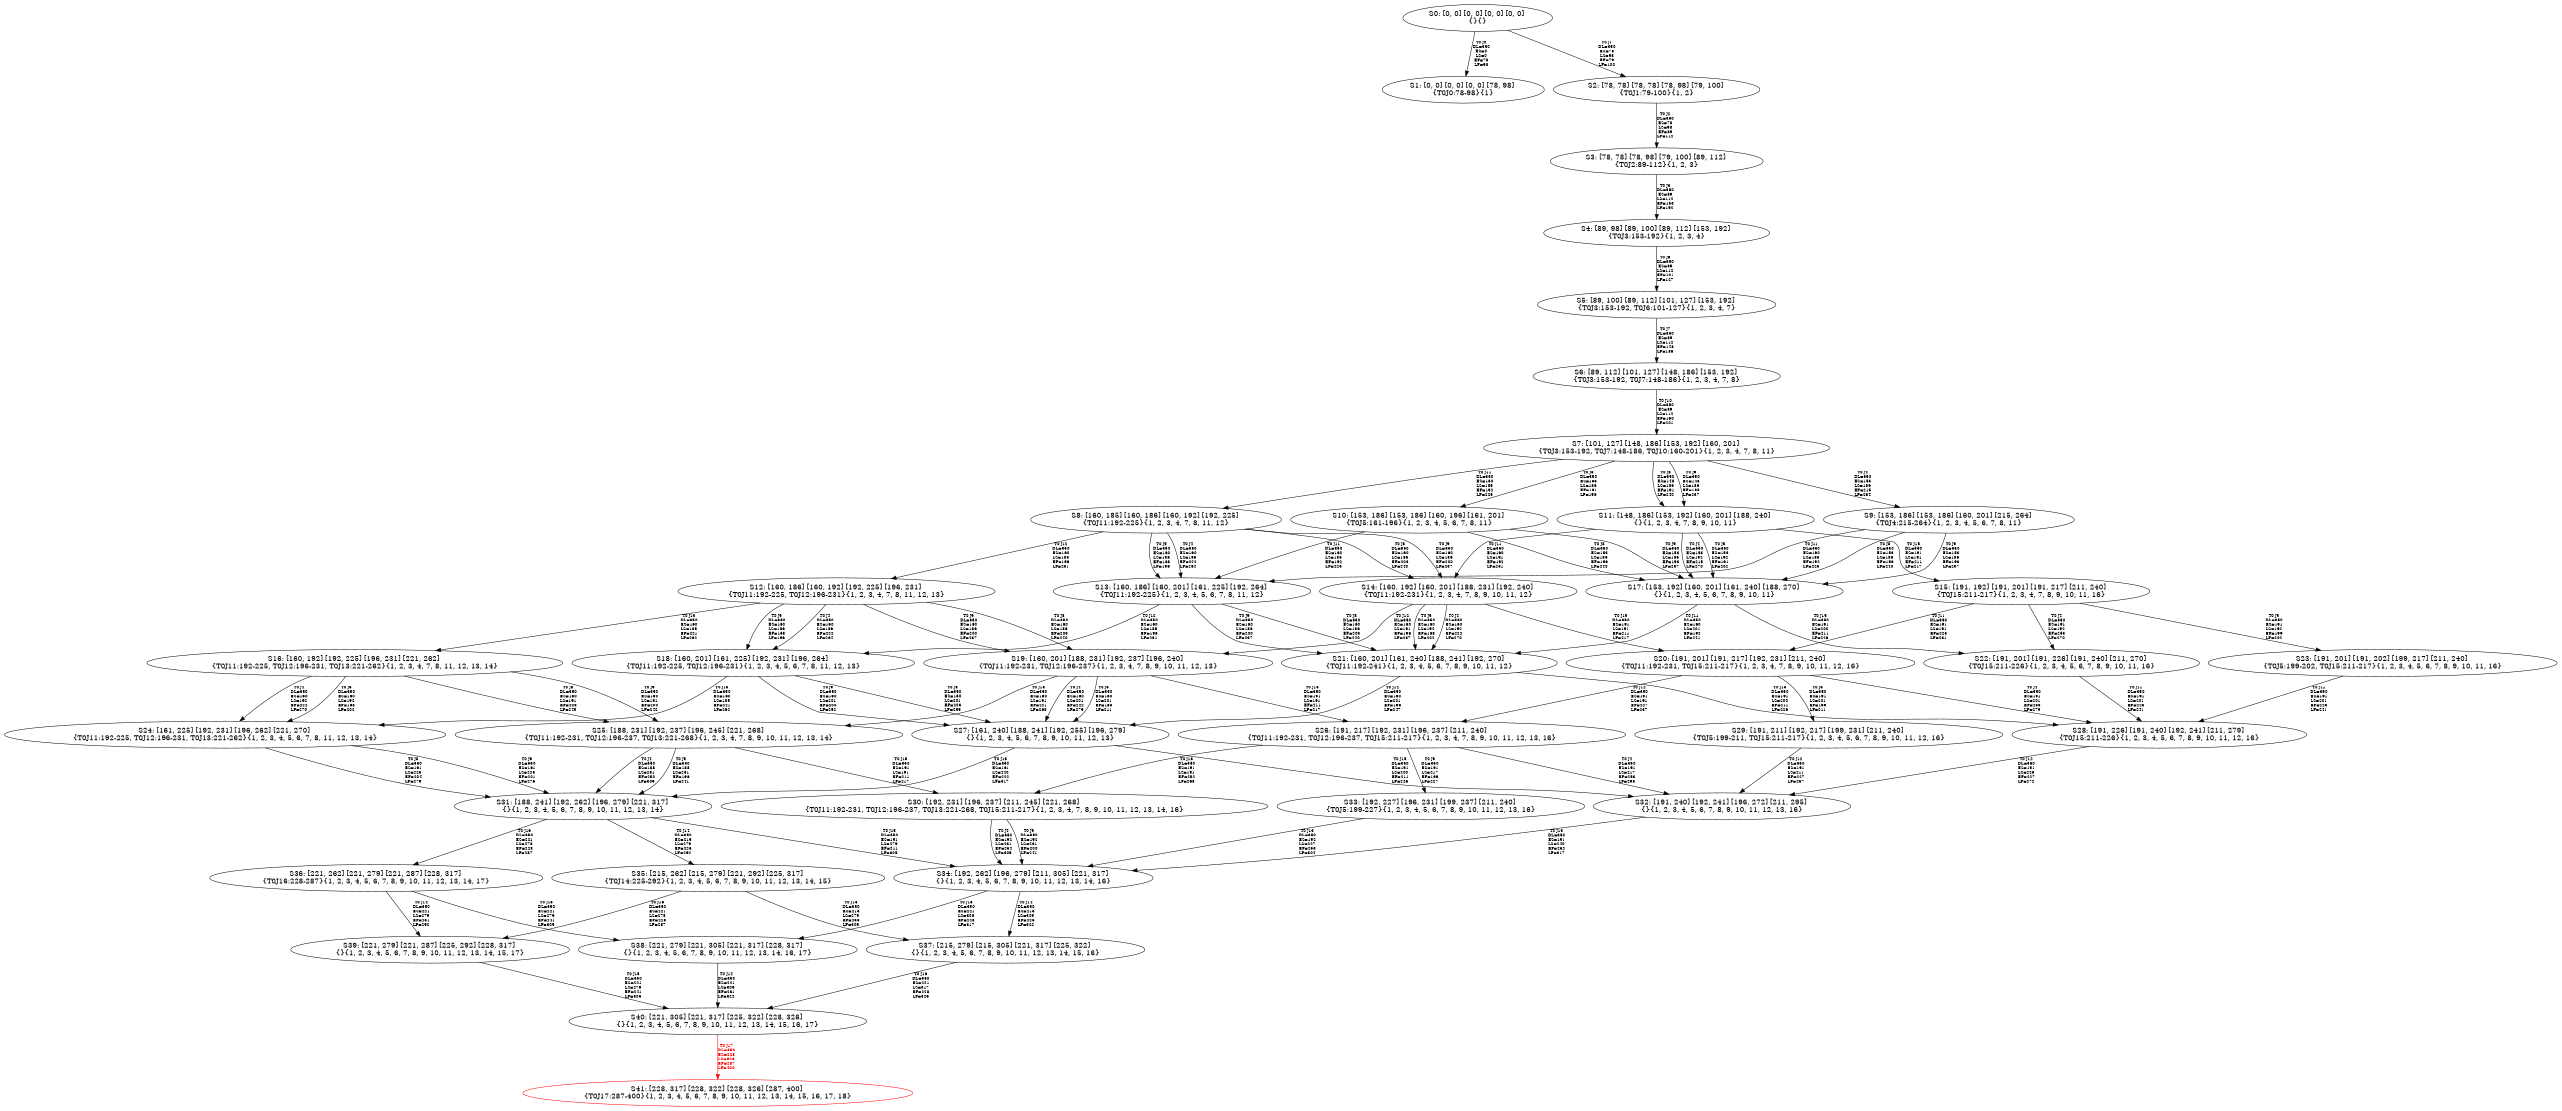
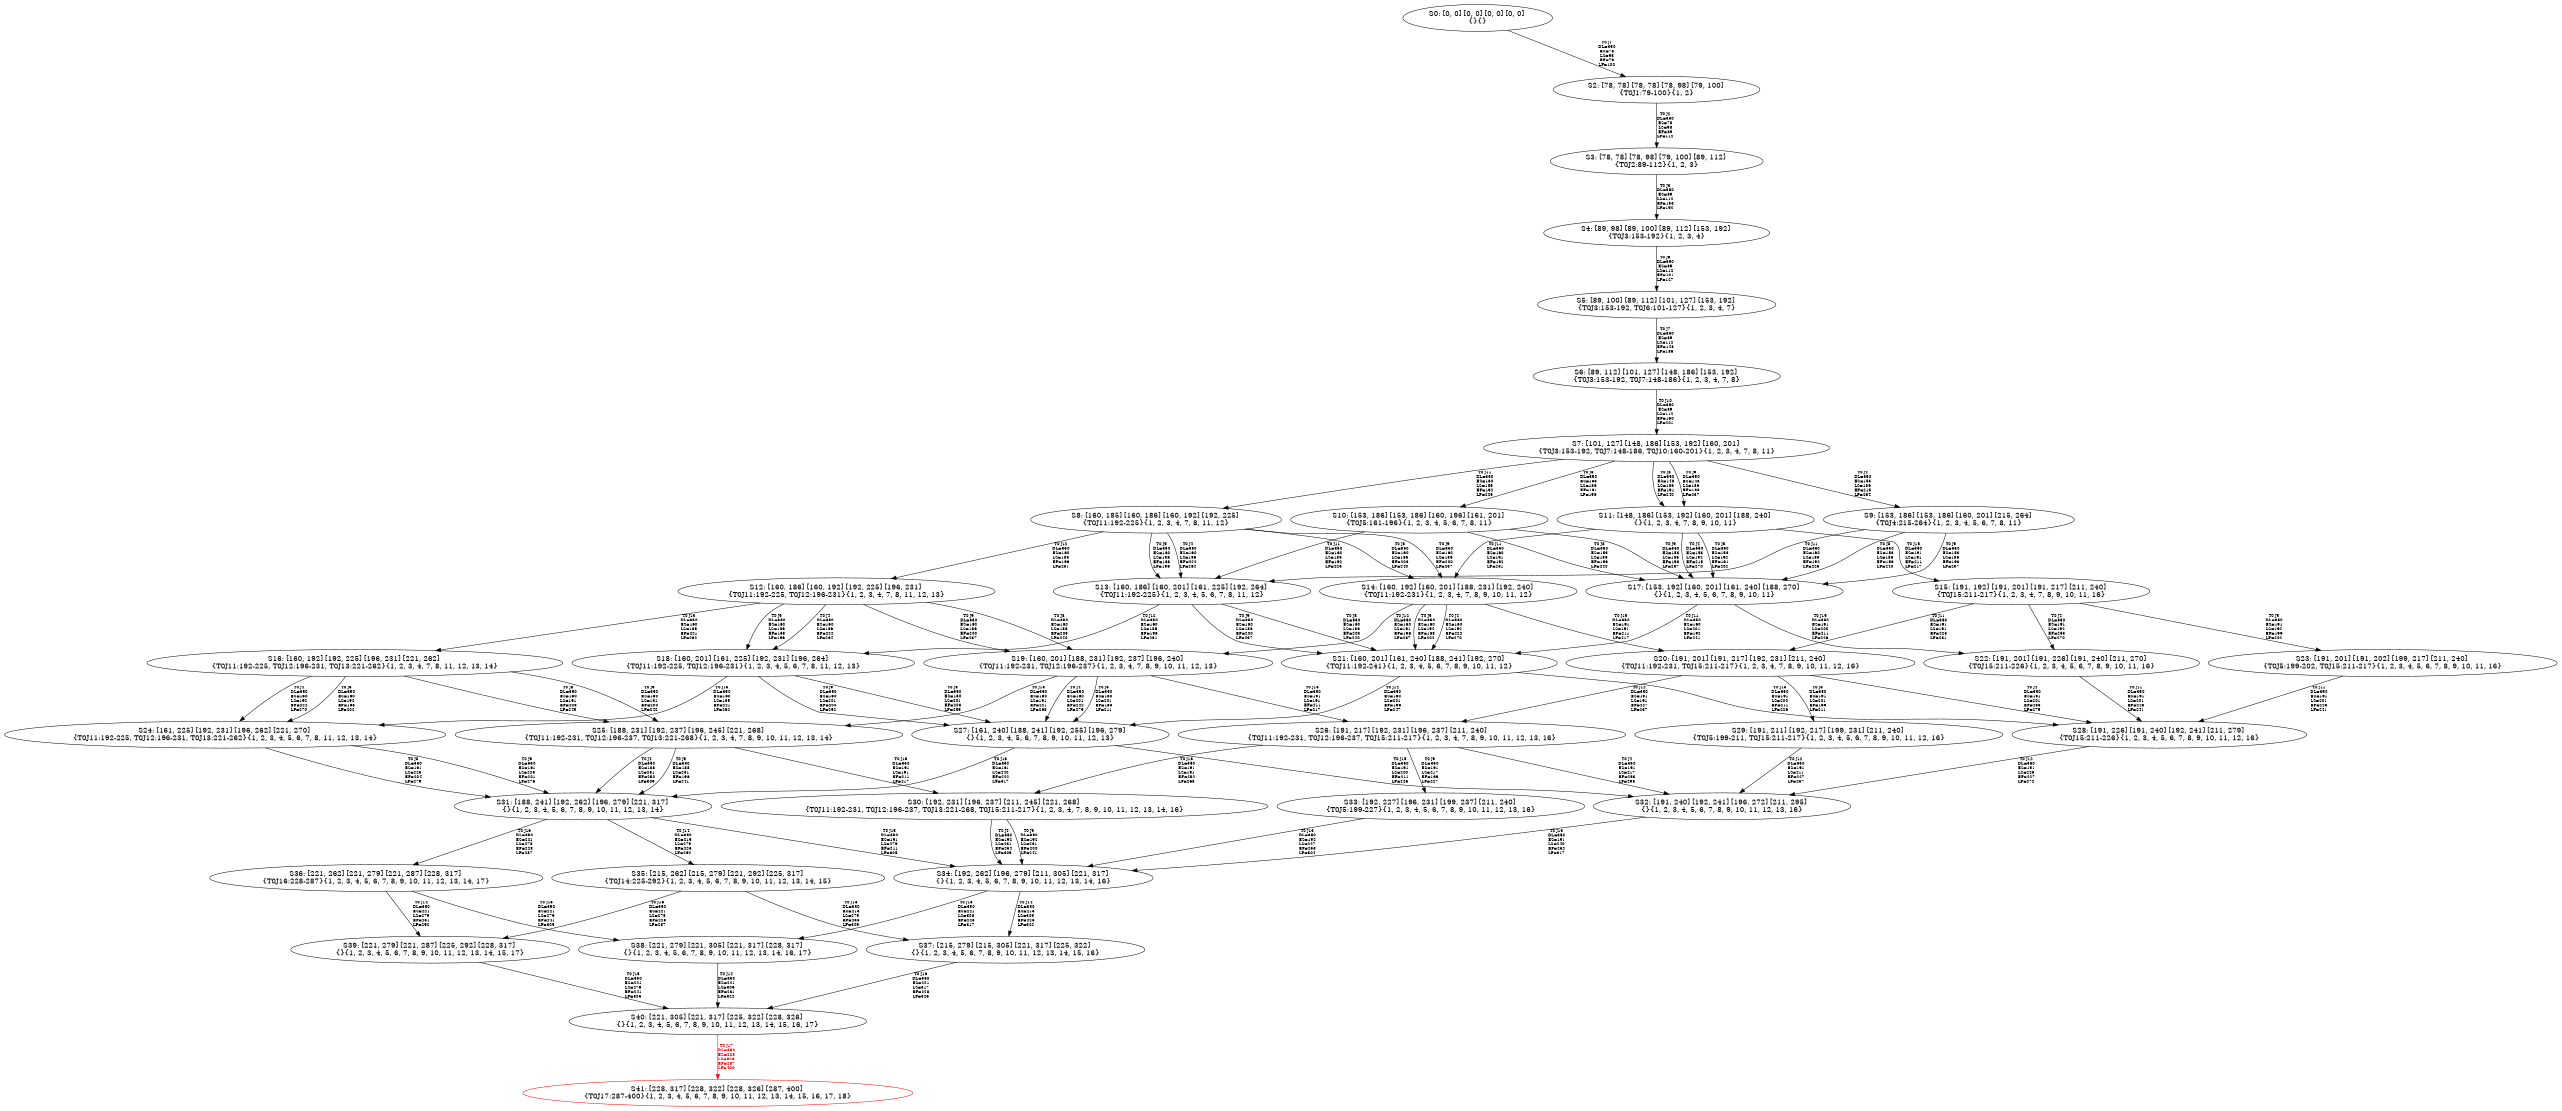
(1463, 90) -> none
